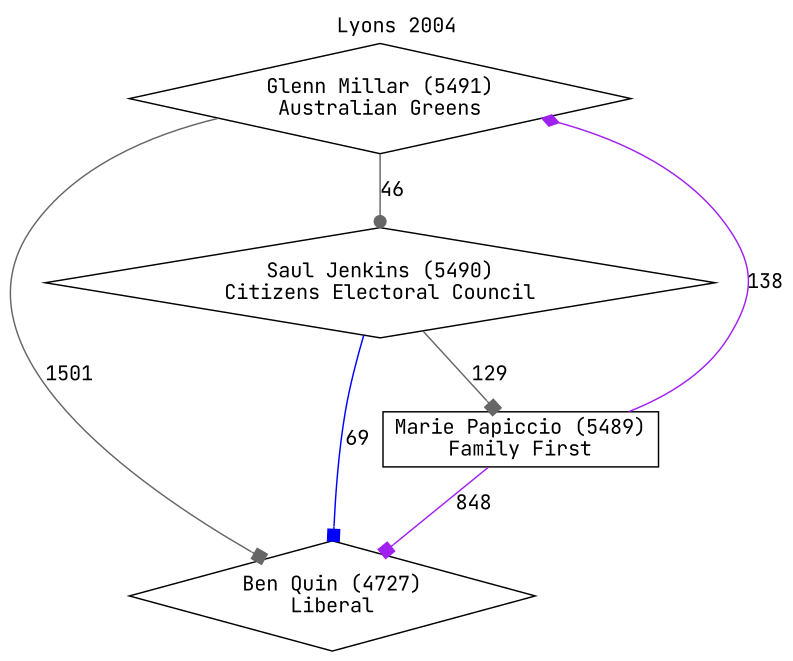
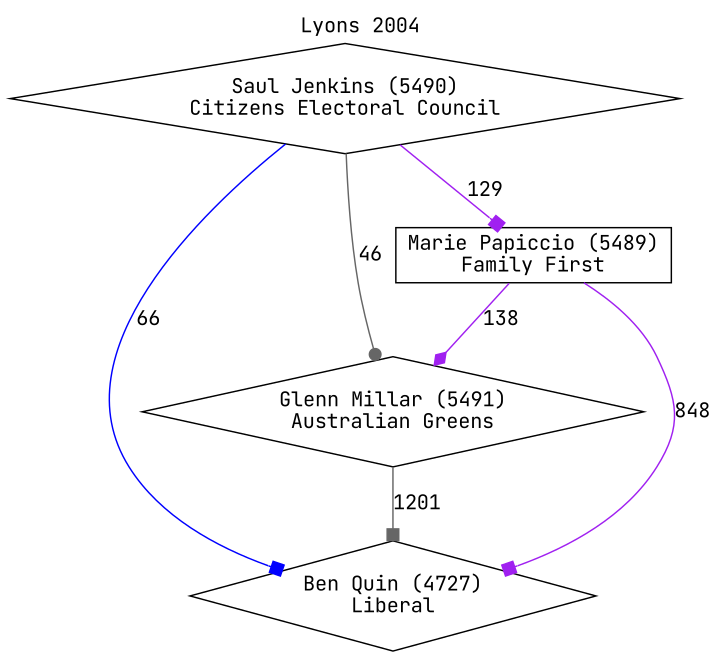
(380, 185) -> (354, 252)
(455, 366) -> (445, 181)
(70, 375) -> (418, 504)
(358, 439) -> (149, 320)
